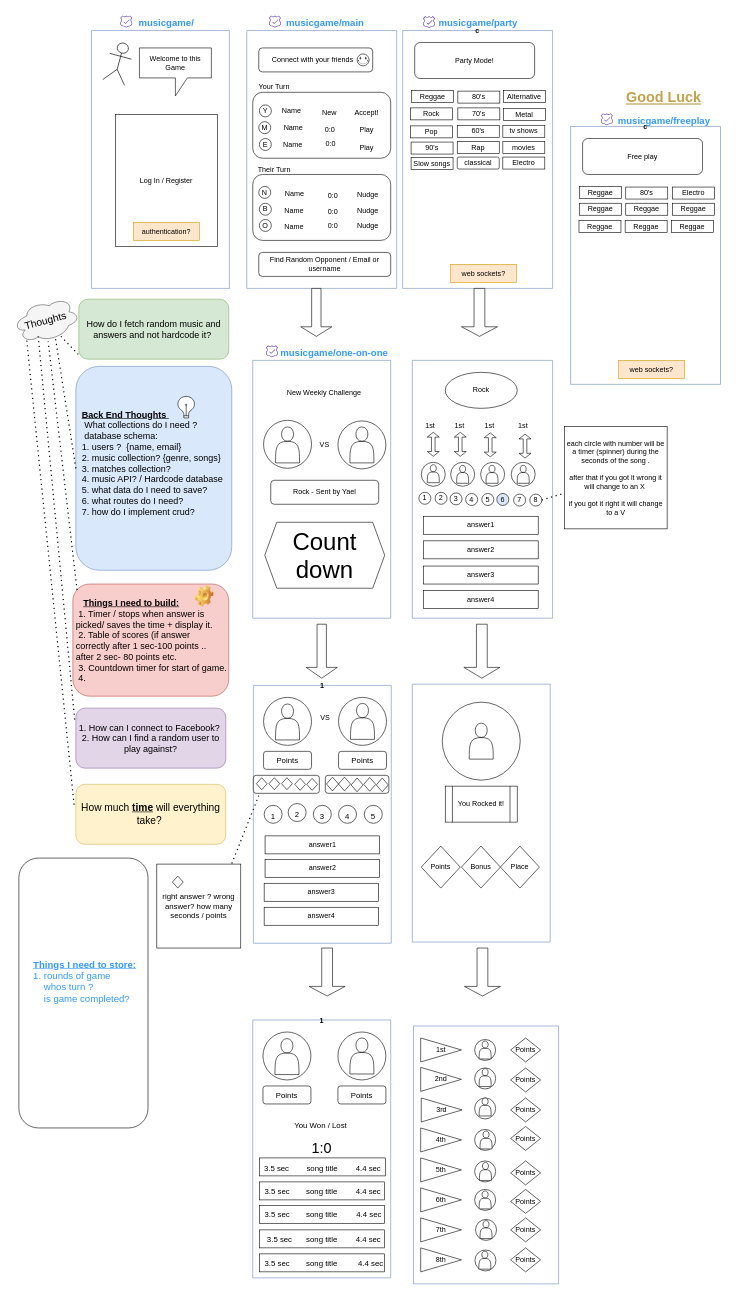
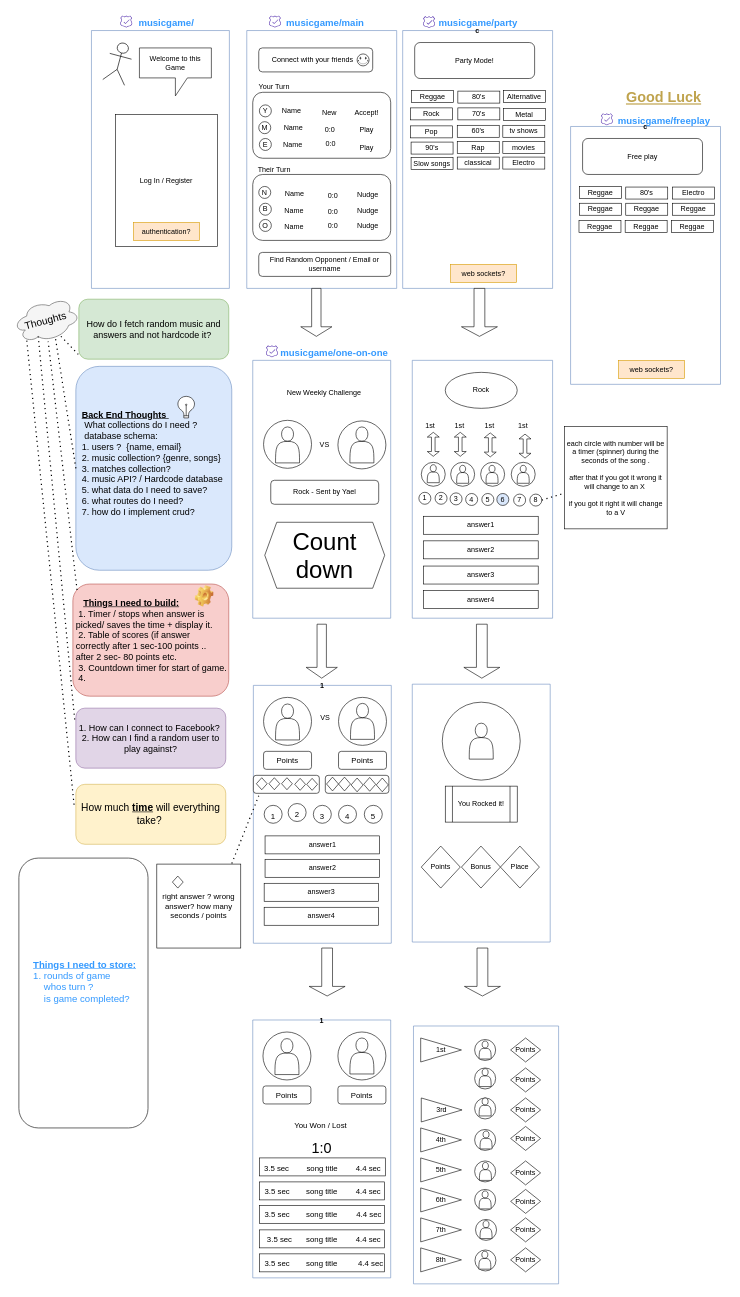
(479, 163) -> (479, 163)
(441, 1080) -> none
